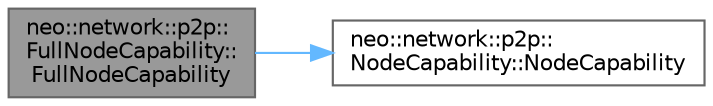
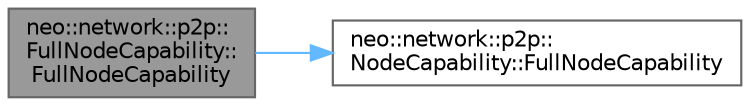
(519, 53) -> (537, 53)
